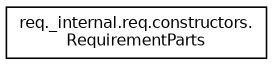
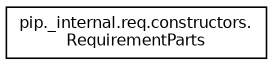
(136, 33) -> (136, 33)
